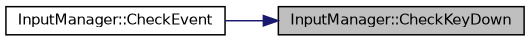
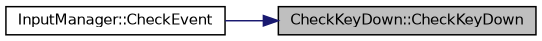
(401, 21) -> (407, 21)
